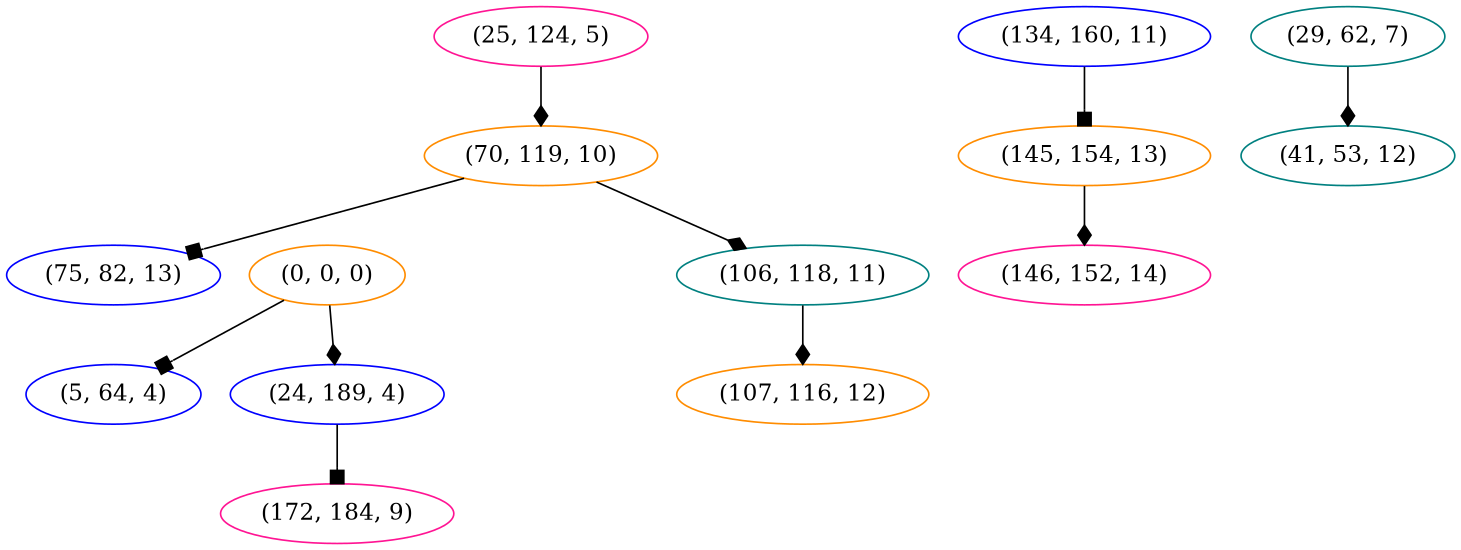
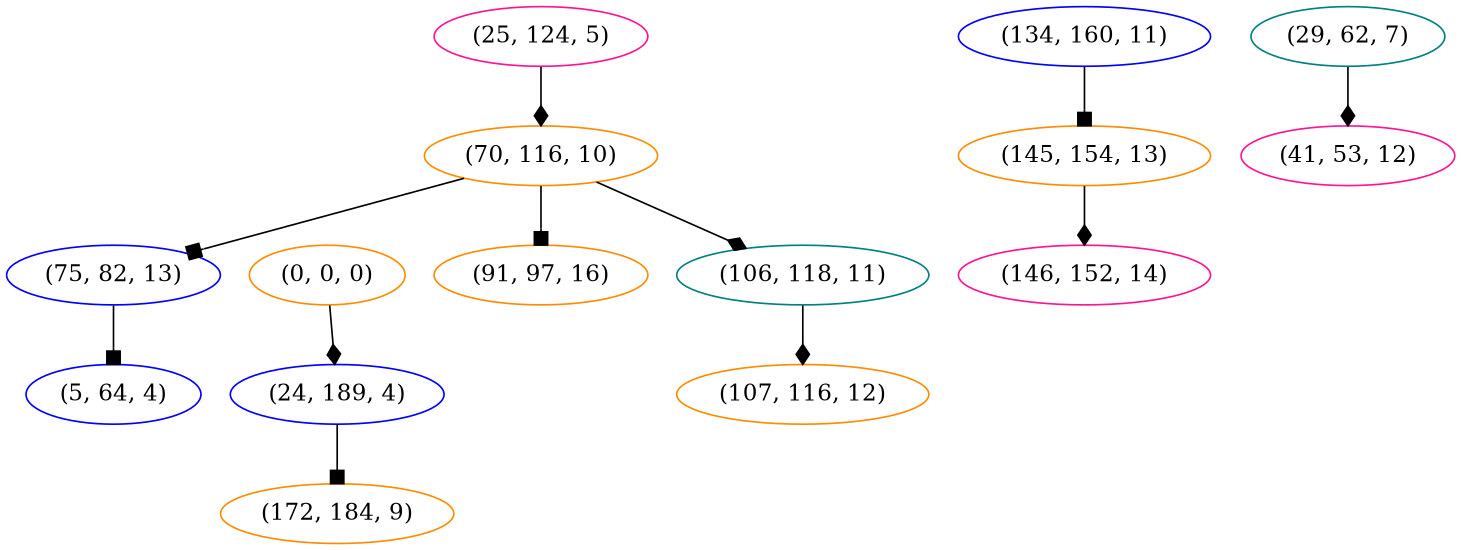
(541, 156) -> (541, 156)
(1348, 156) -> (1348, 156)
none -> (541, 275)
(229, 330) -> (114, 327)
(337, 514) -> (337, 514)
